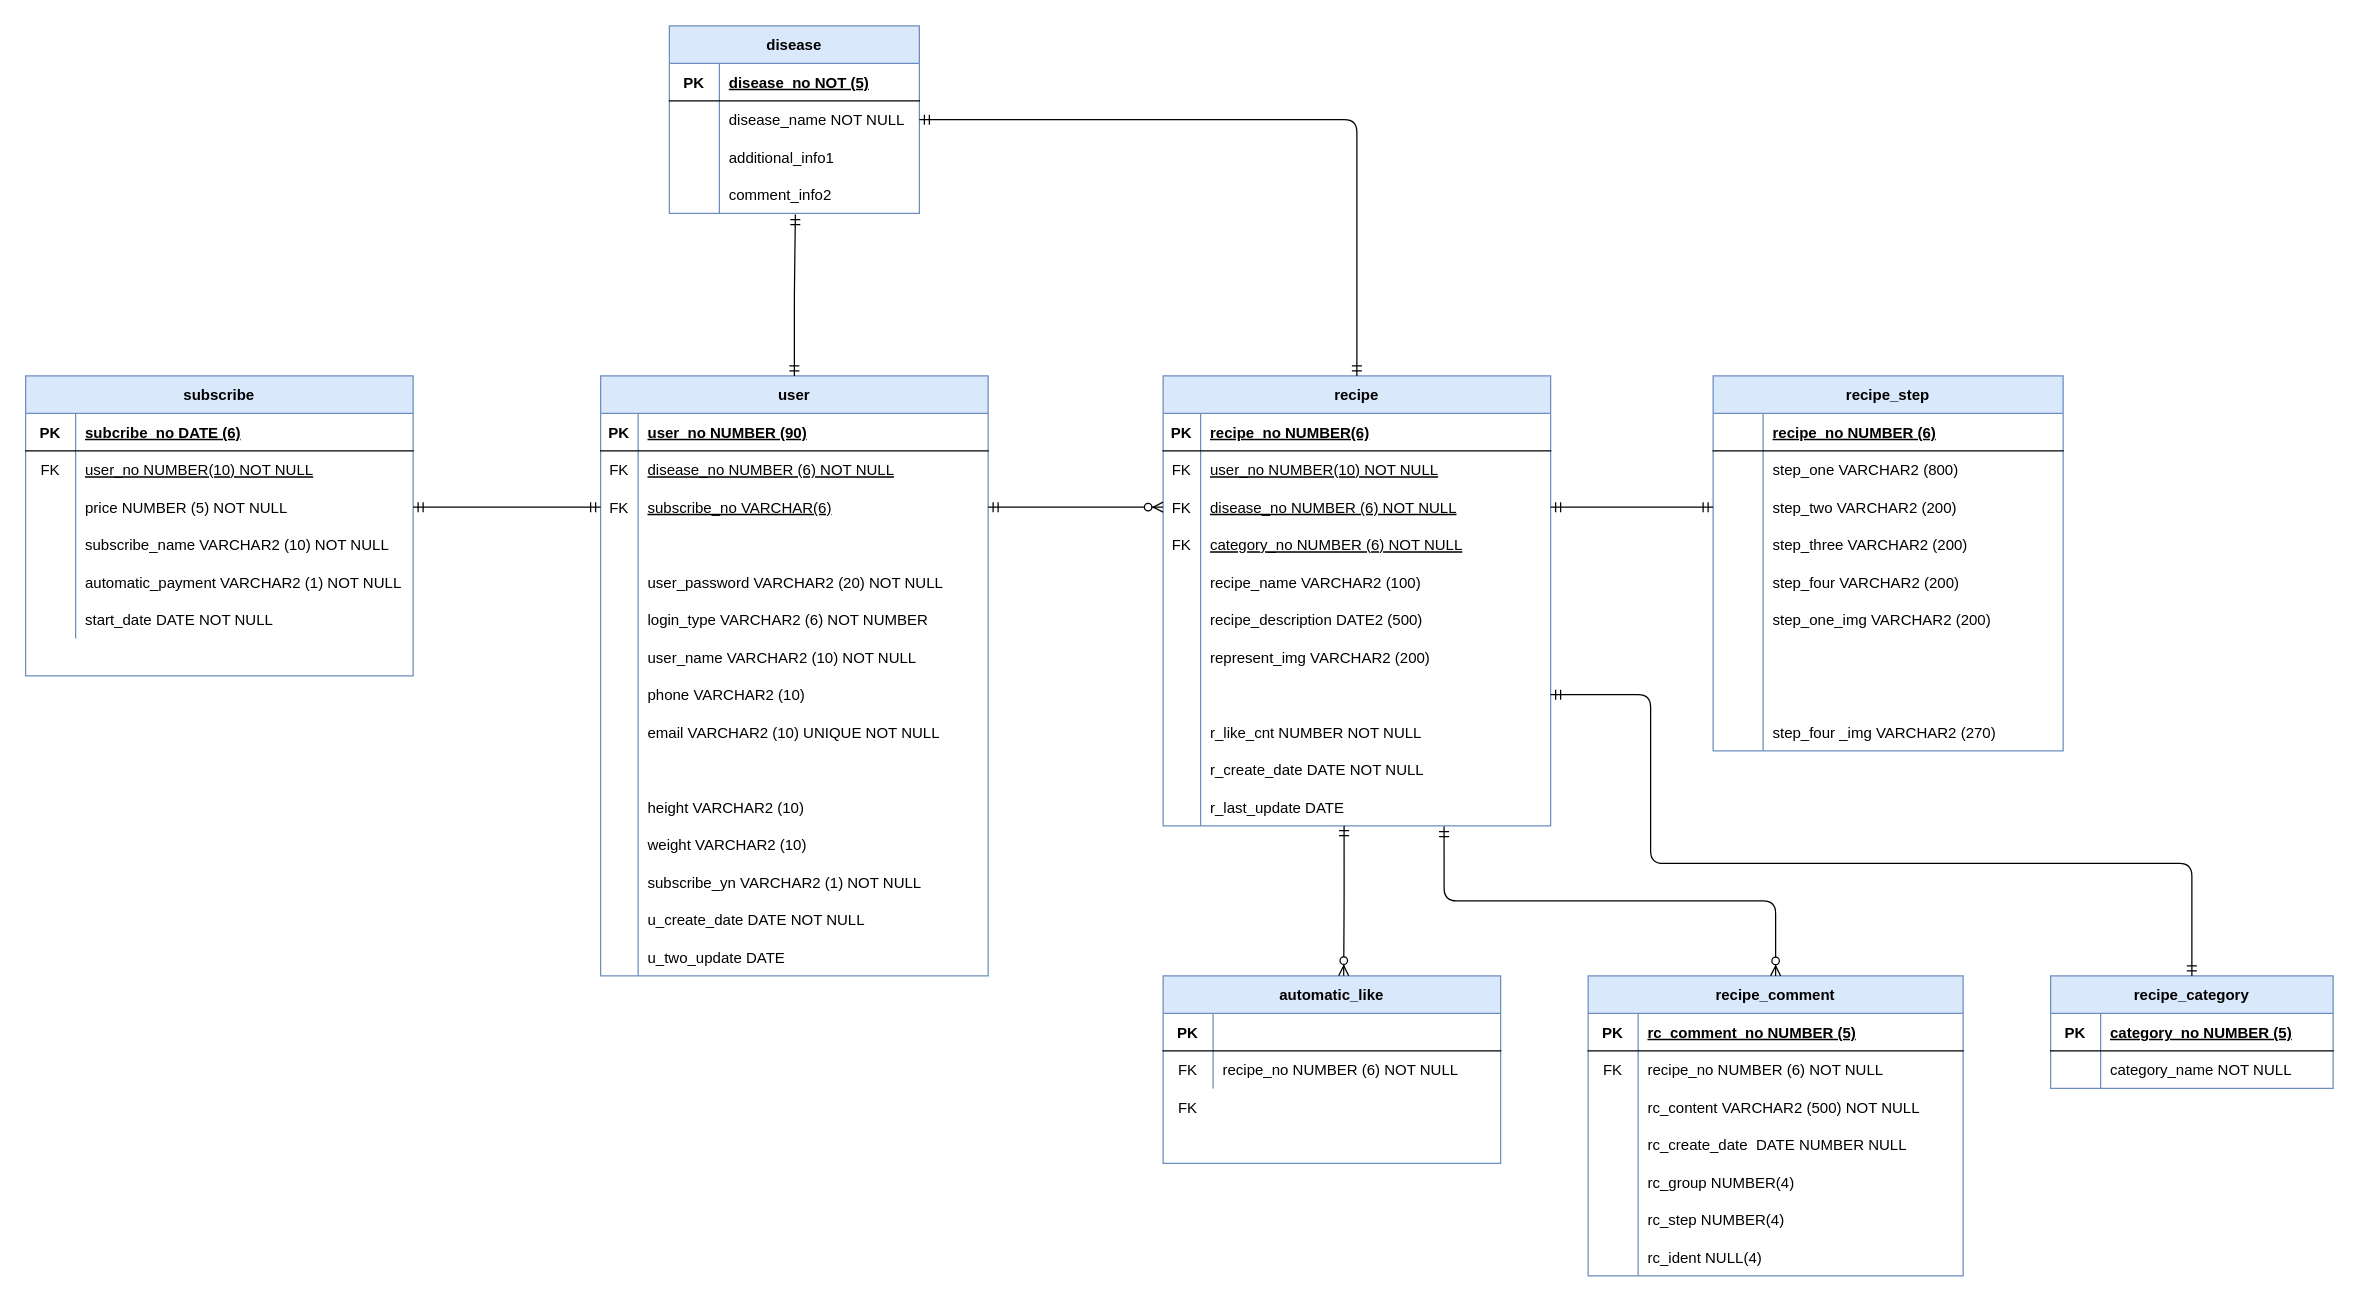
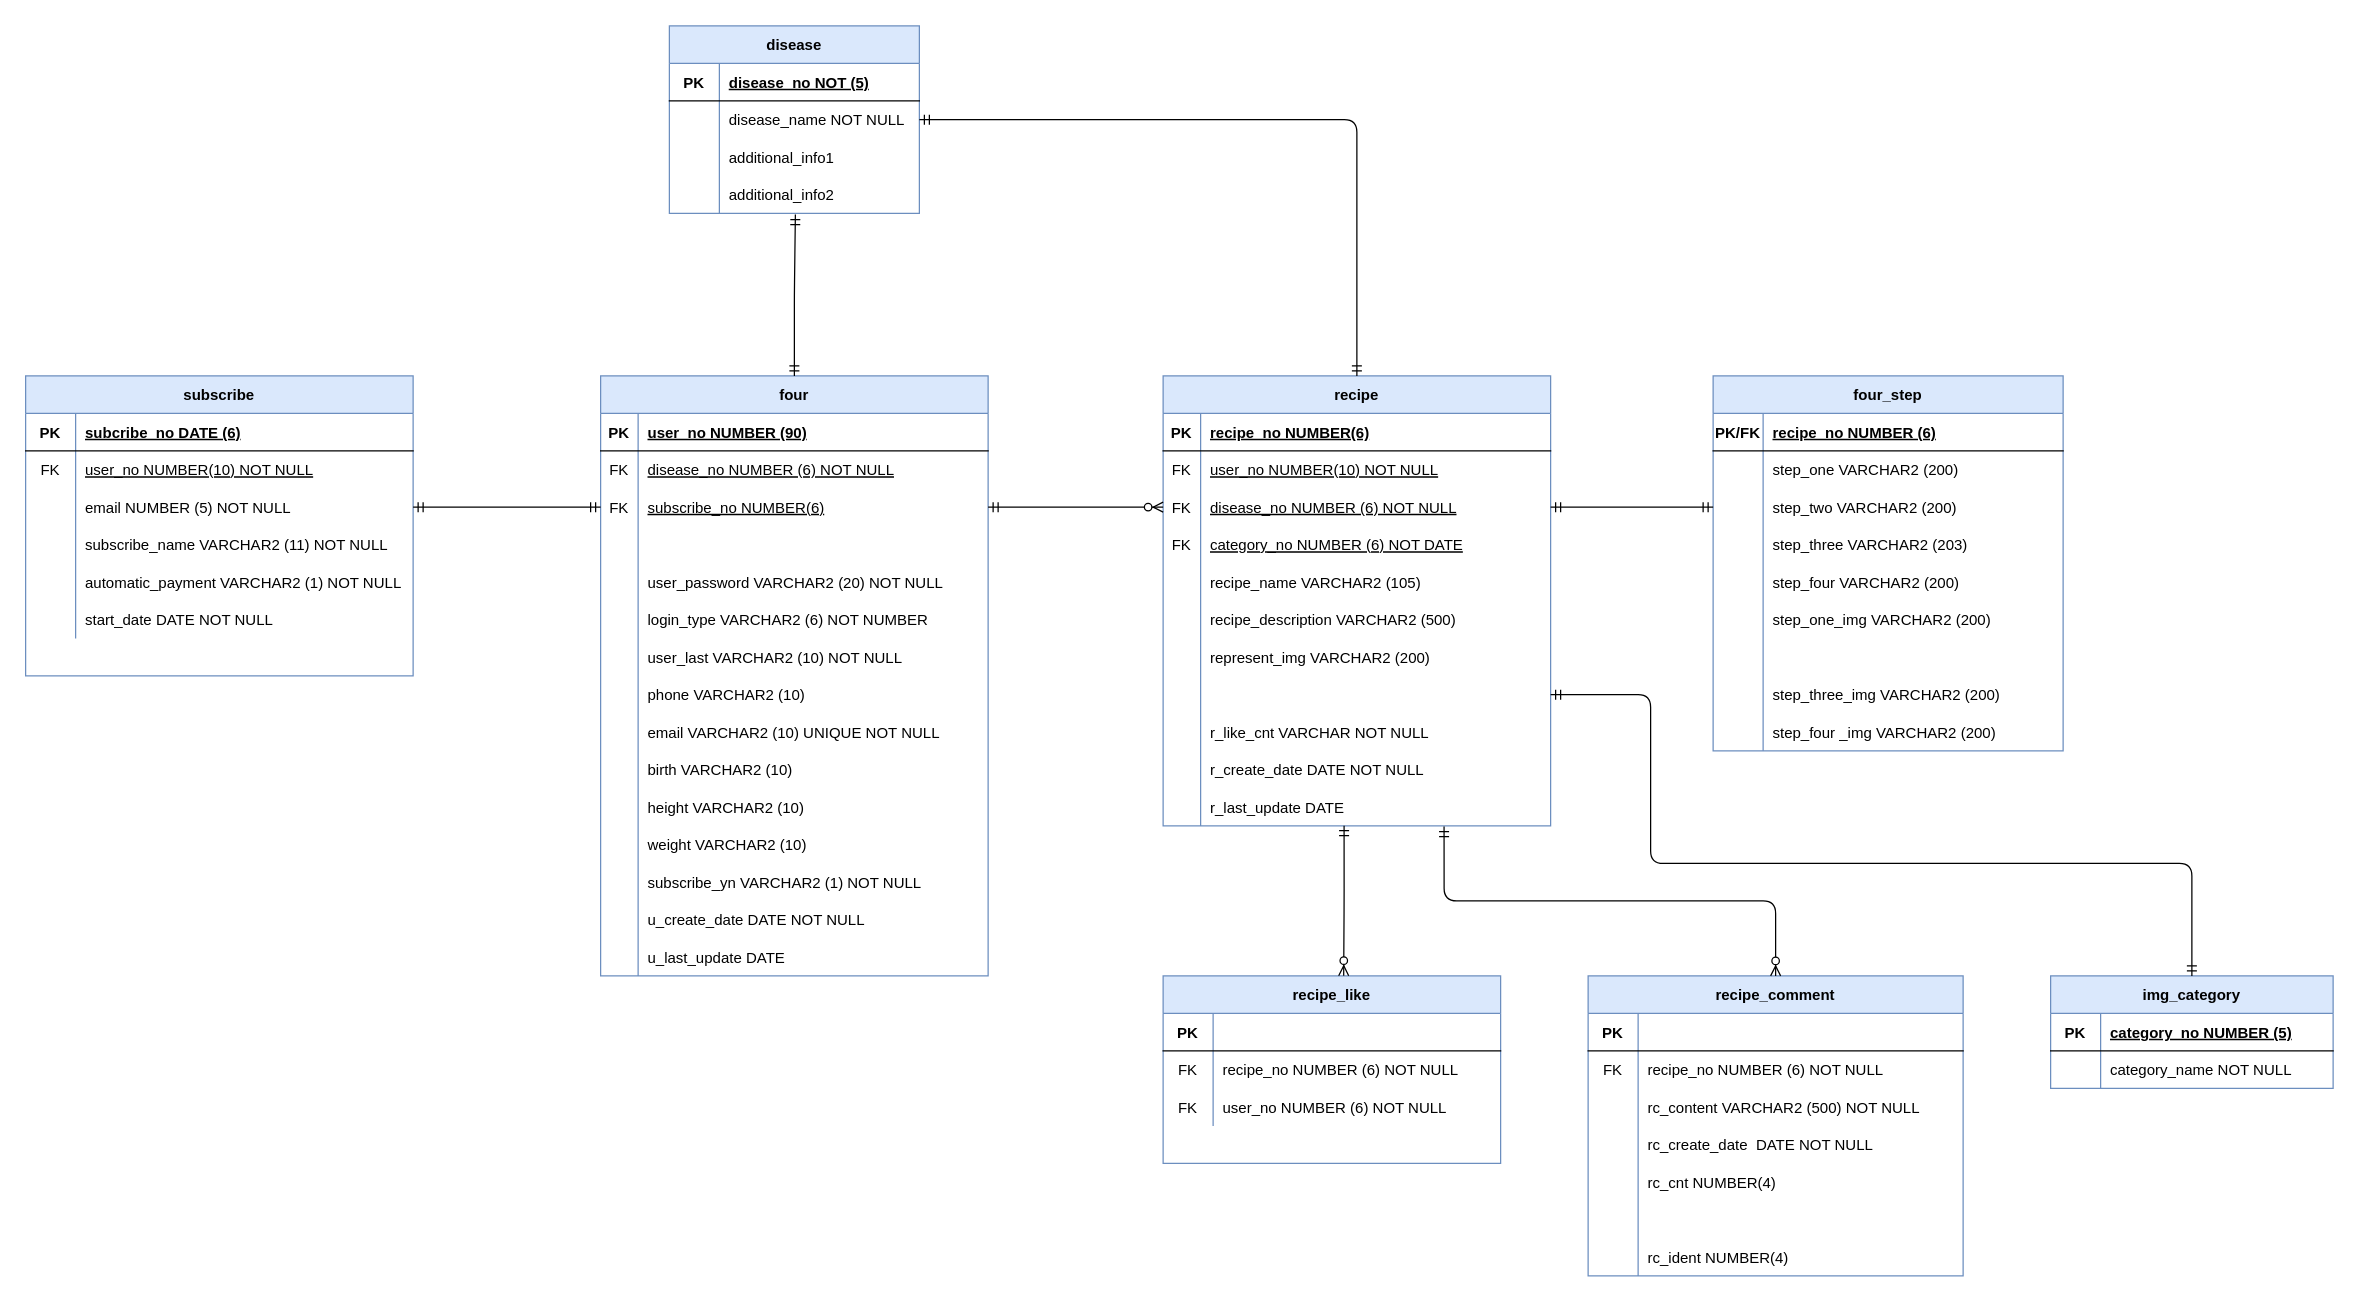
(781, 195) -> (788, 195)
(794, 395) -> (794, 395)
(1888, 395) -> (1888, 395)
none -> (1738, 432)
(1865, 470) -> (1865, 470)
(180, 508) -> (178, 508)
(740, 508) -> (736, 508)
(231, 545) -> (231, 545)
(1332, 545) -> (1332, 545)
(1874, 545) -> (1874, 545)
(1313, 583) -> (1313, 583)
(1326, 620) -> (1339, 620)
(774, 658) -> (772, 658)
none -> (1913, 694)
(1309, 733) -> (1314, 733)
(1887, 733) -> (1887, 733)
none -> (813, 769)
(717, 958) -> (719, 958)
(1331, 995) -> (1331, 995)
(2191, 995) -> (2191, 995)
(1801, 1032) -> none
none -> (1357, 1107)
(1776, 1145) -> (1763, 1145)
(1721, 1183) -> (1713, 1183)
(1801, 1219) -> none
(1711, 1258) -> (1719, 1258)
